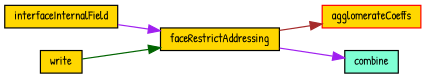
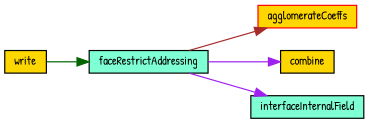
(61, 17) -> (307, 107)
(133, 27) -> (222, 83)
(220, 39) -> (149, 62)
(372, 62) -> (307, 62)
